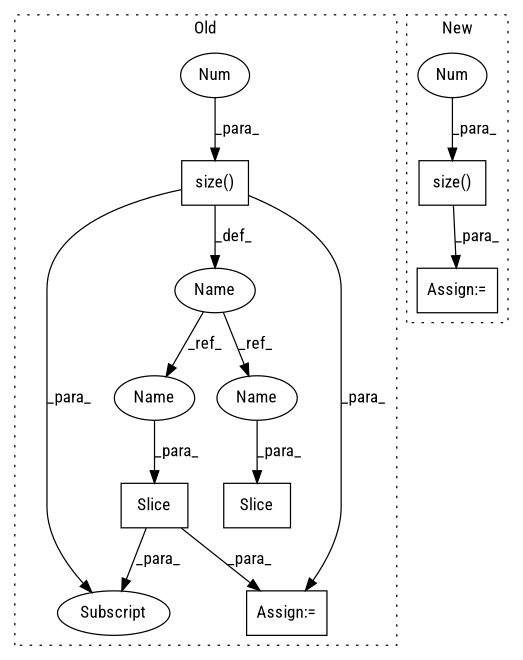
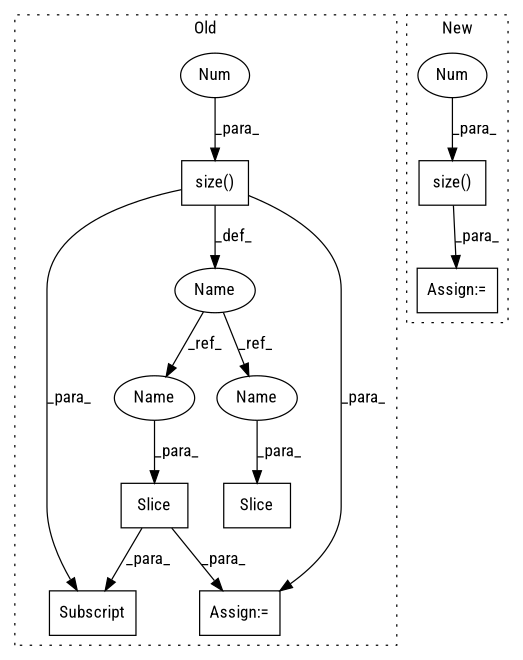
(114, 613) -> (93, 613)
